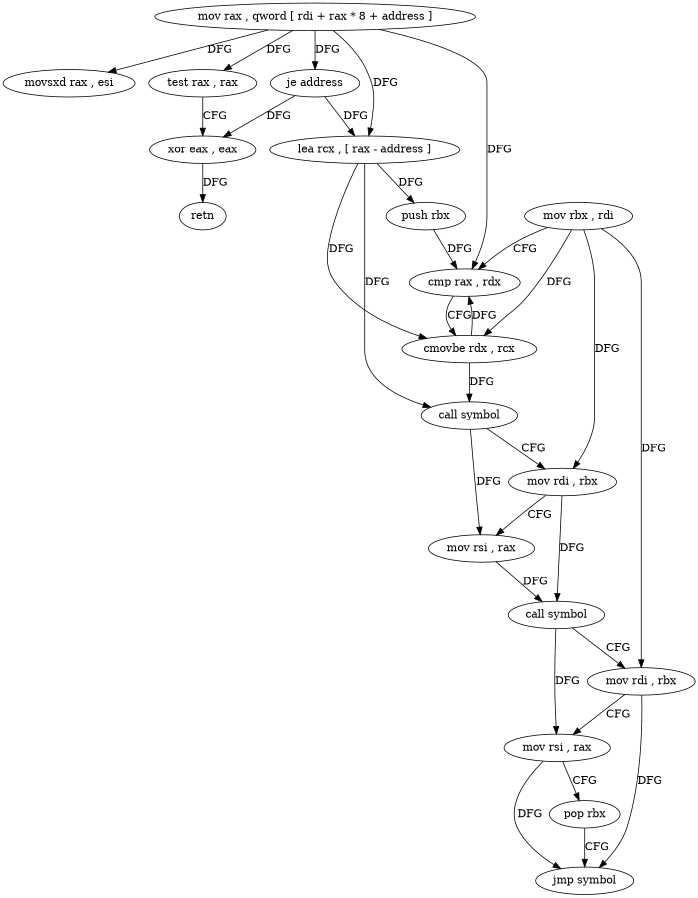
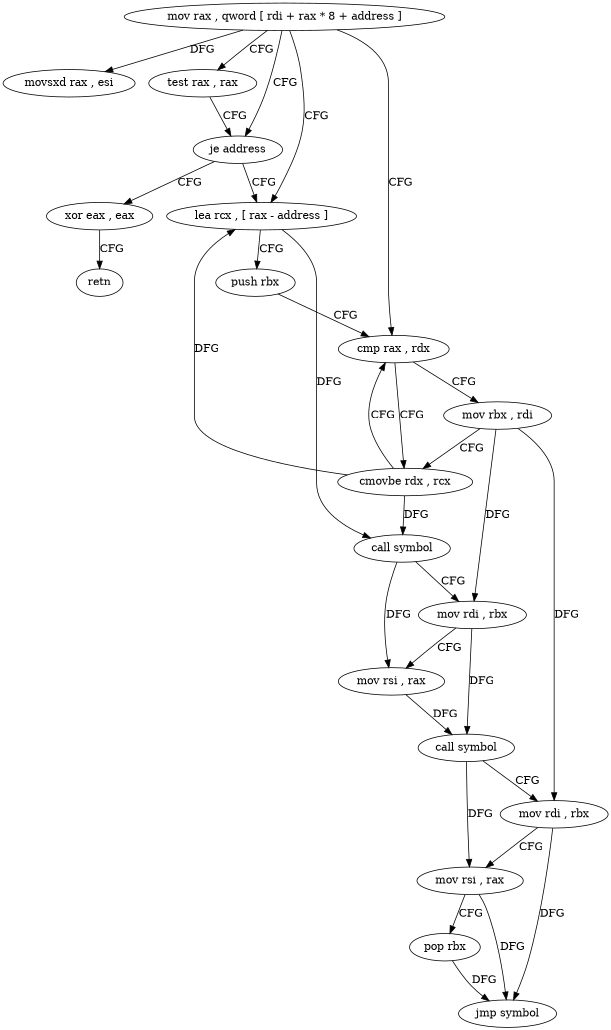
(279, 50) -> (262, 50)
(328, 50) -> (285, 83)
(386, 83) -> (317, 116)
(203, 113) -> (219, 113)
(279, 116) -> (190, 183)
(356, 116) -> (264, 183)
(500, 150) -> (401, 183)
(215, 183) -> (112, 249)
(411, 183) -> (272, 249)
(514, 243) -> (442, 380)
(460, 249) -> (346, 316)
(330, 272) -> (194, 404)
(559, 283) -> (472, 449)
(484, 316) -> (383, 416)
(597, 848) -> (484, 980)
